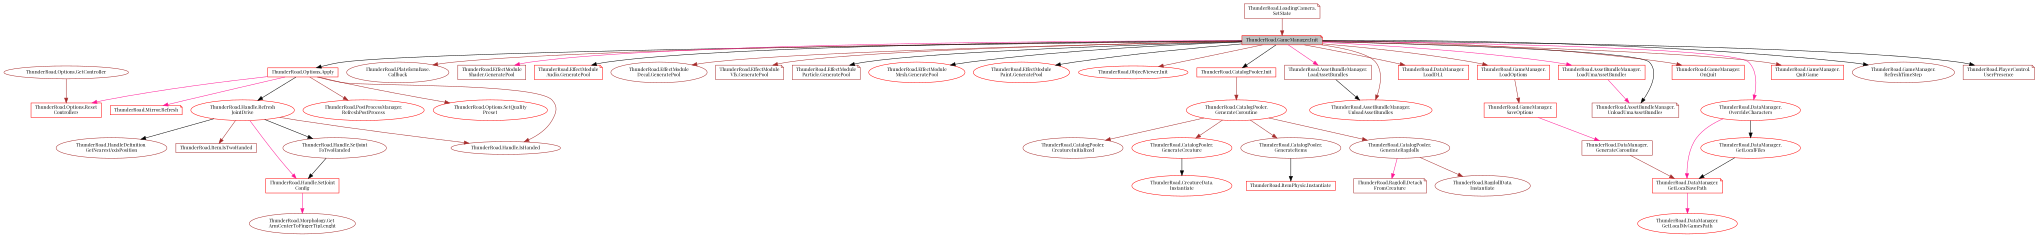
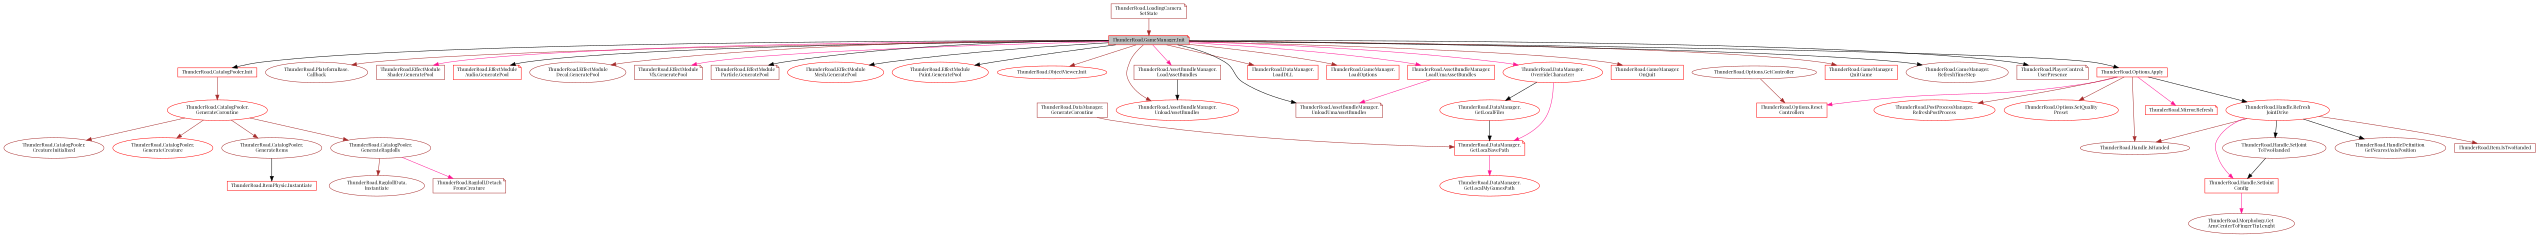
(1009, 48) -> (840, 51)
(1520, 110) -> none
(1182, 186) -> none
